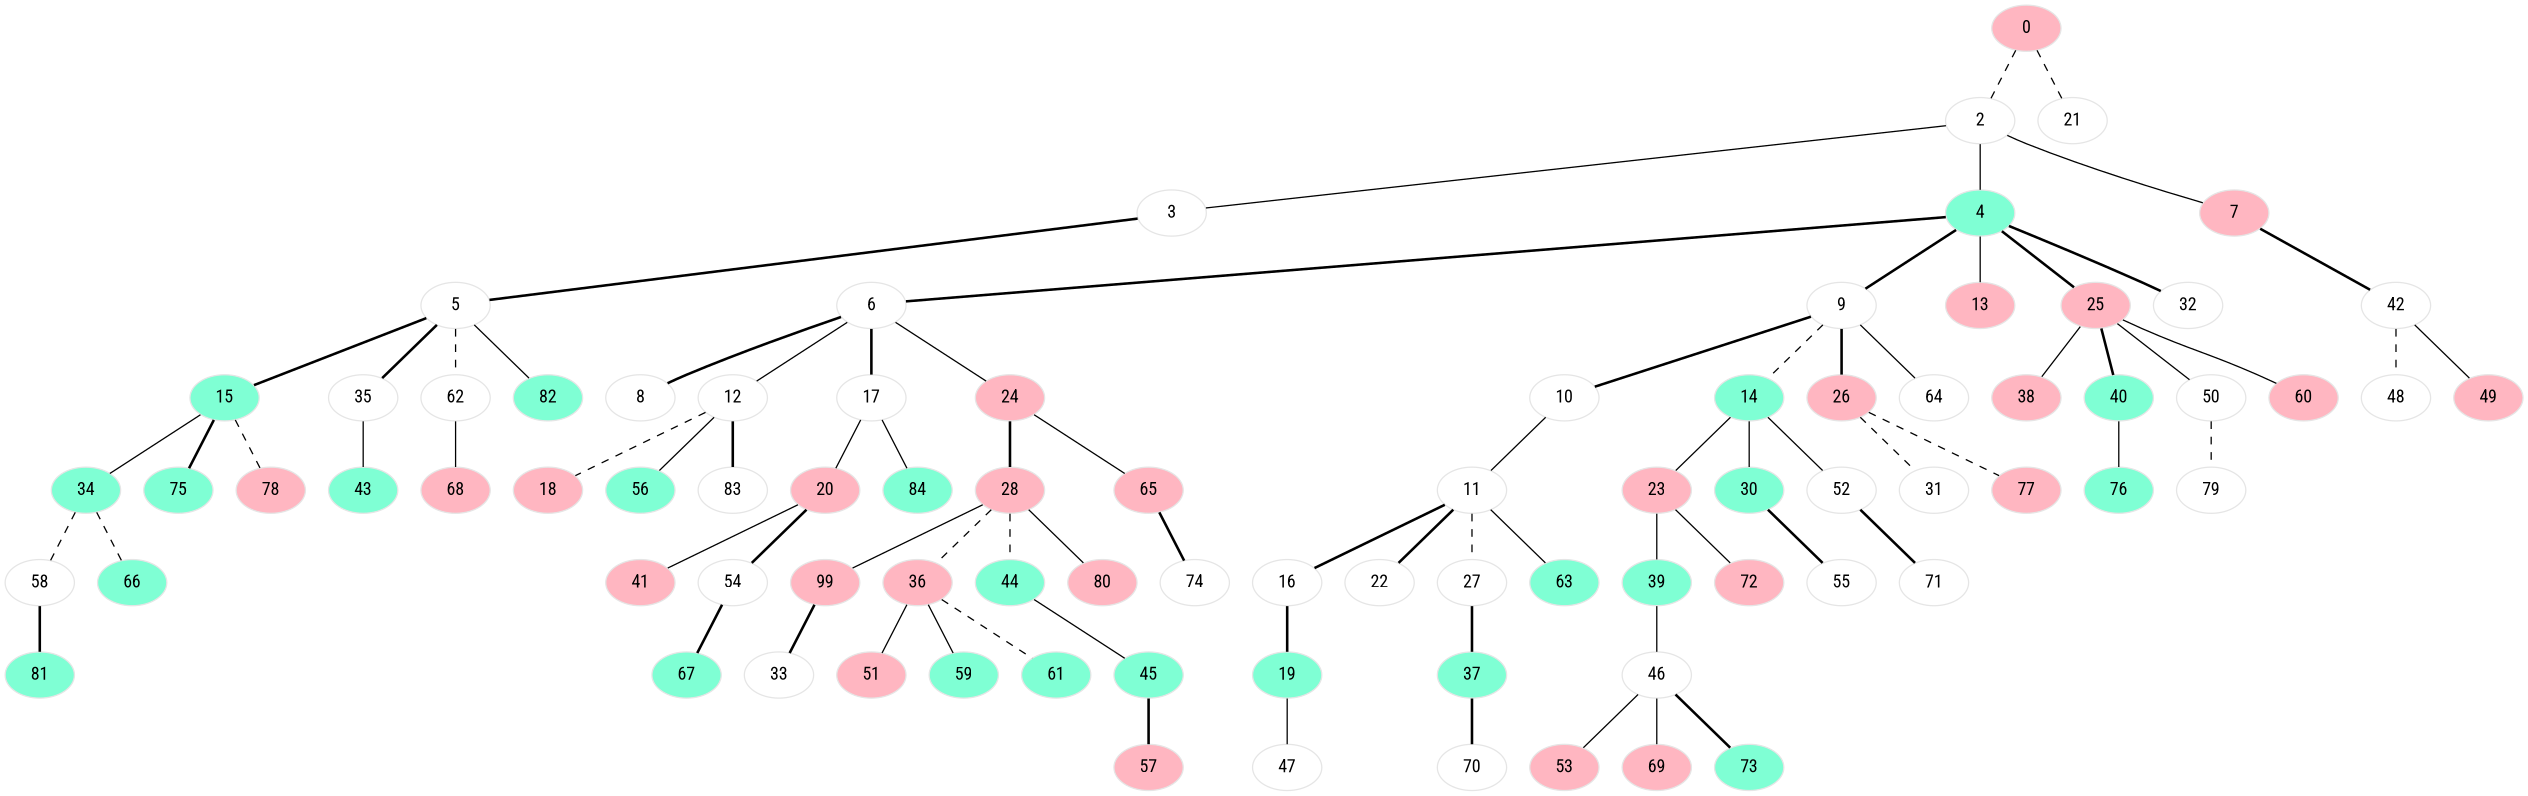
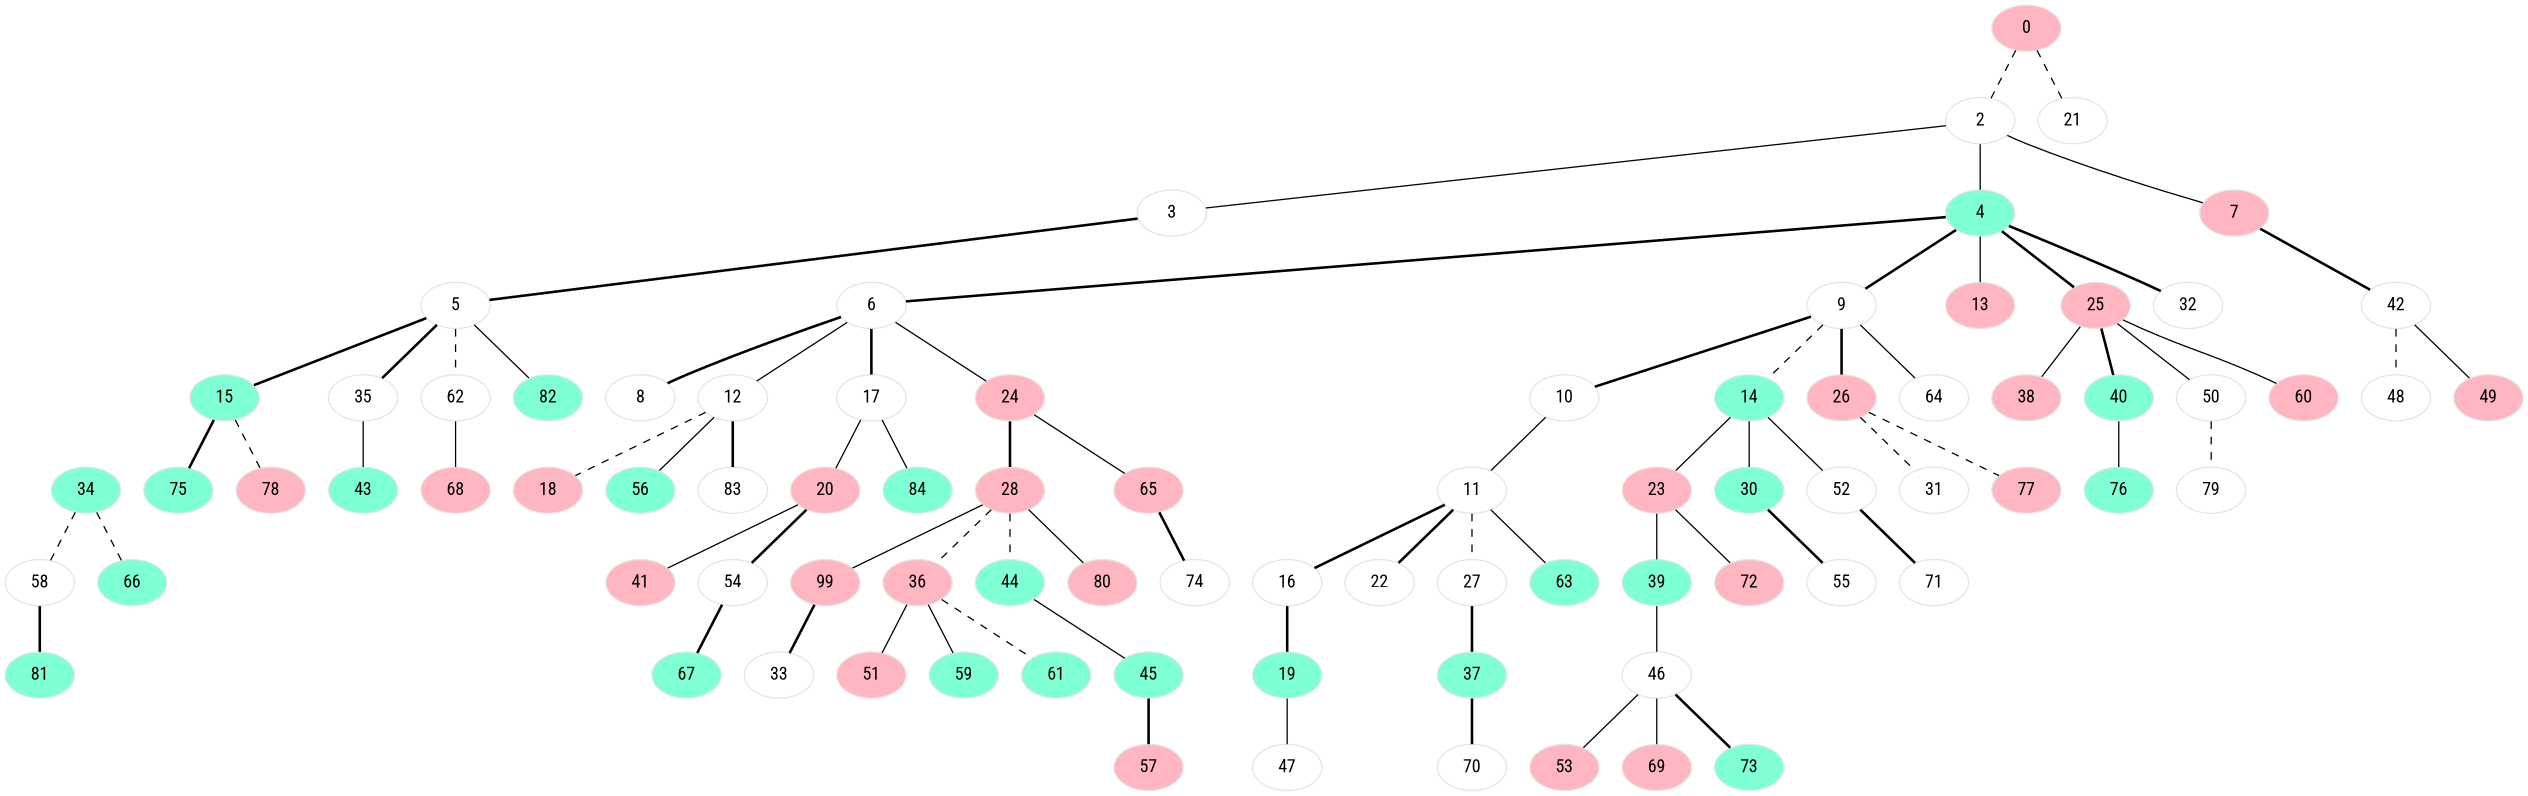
(155, 444) -> none
